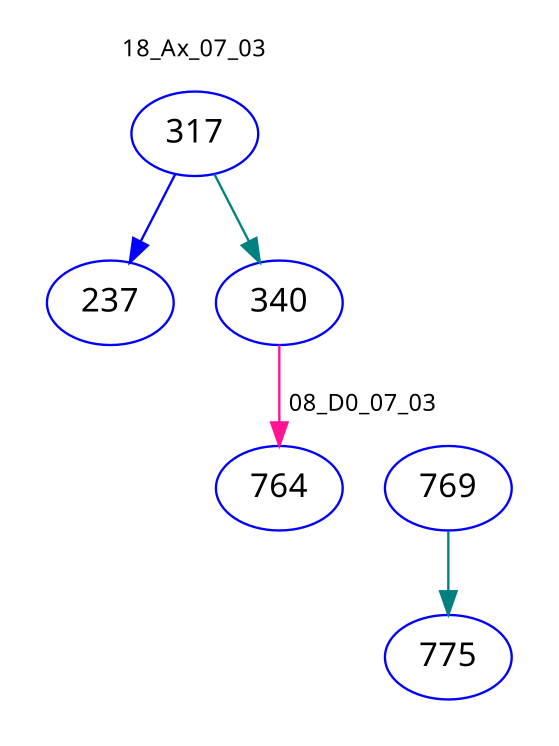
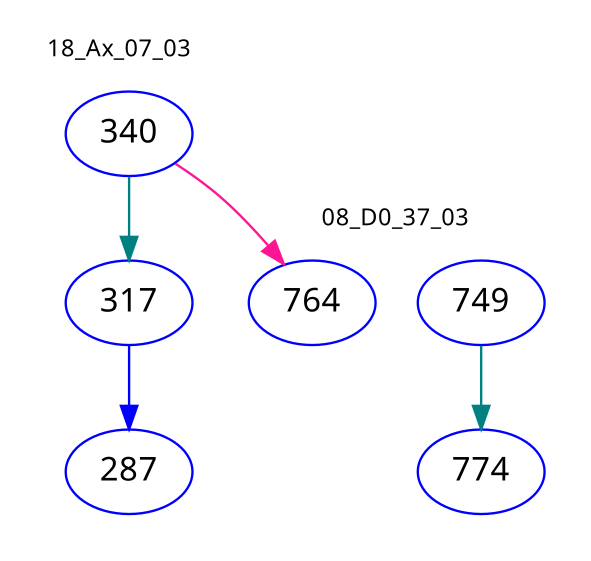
(232, 208) -> (129, 207)
(110, 303) -> (129, 472)
(364, 405) -> (397, 219)
(448, 488) -> (481, 303)
(448, 657) -> (481, 472)
